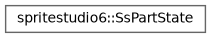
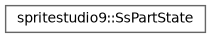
(106, 19) -> (106, 19)
